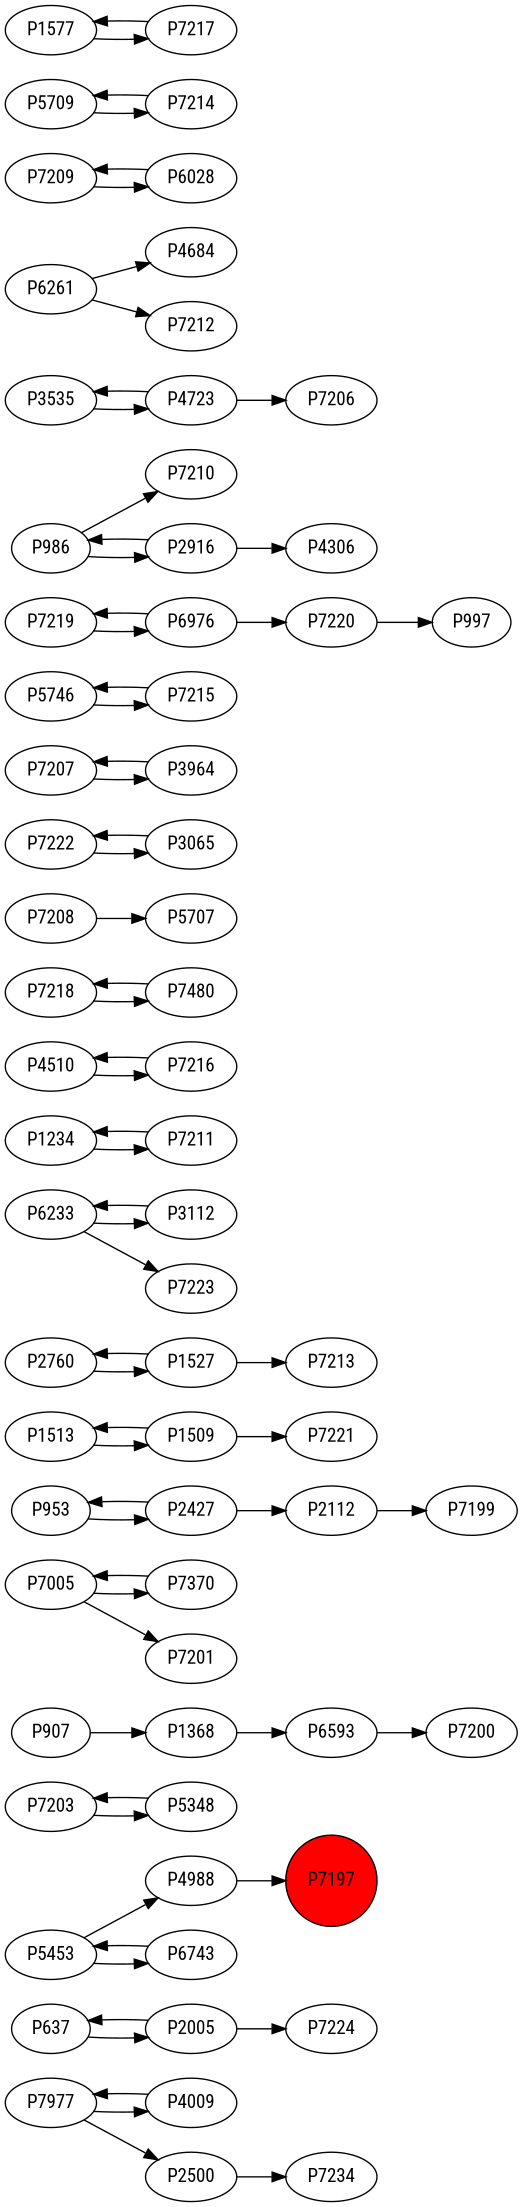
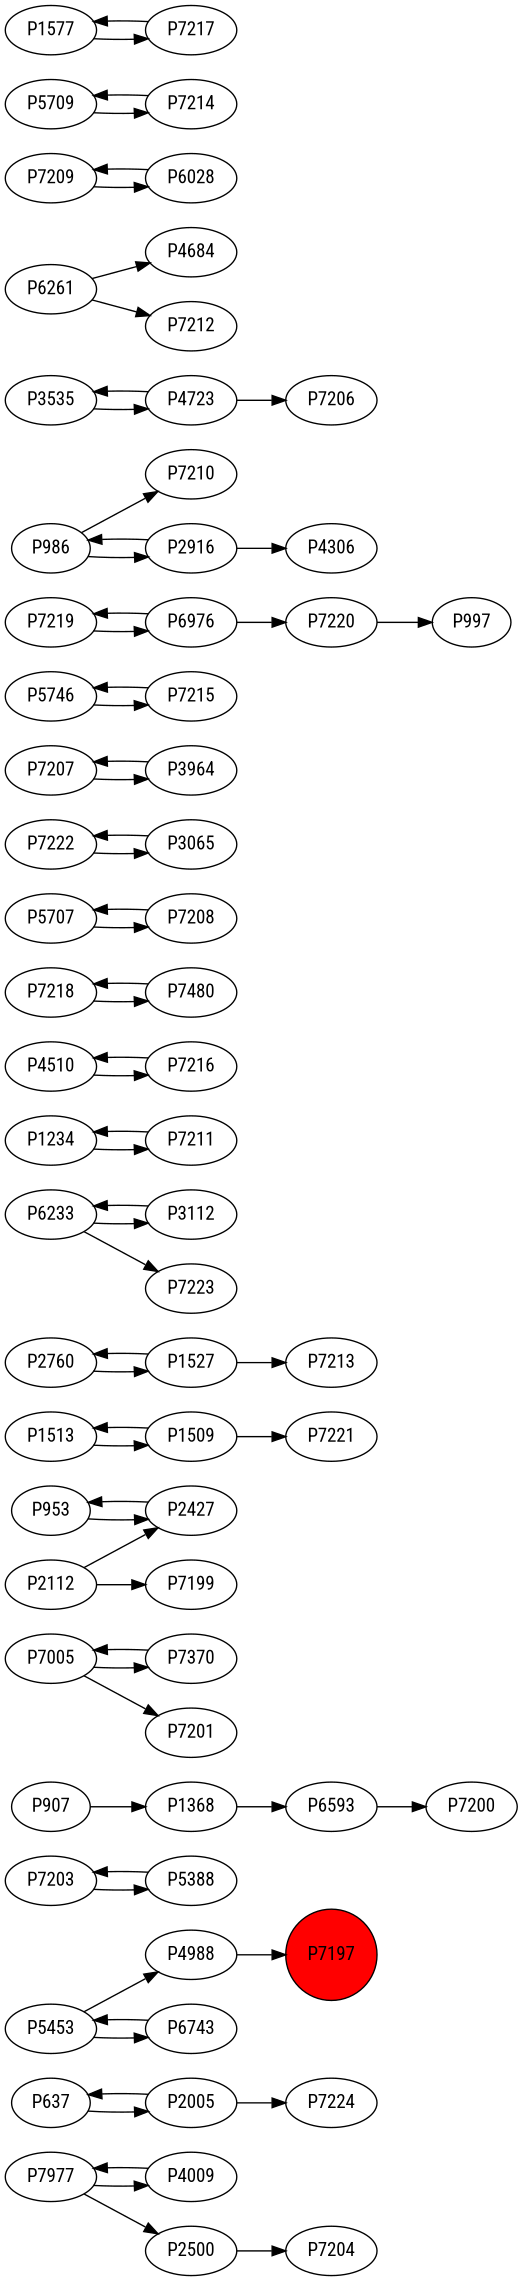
none -> (114, 928)
(254, 1511) -> (115, 1551)
(191, 1807) -> (191, 1881)
(331, 2177) -> (331, 2251)
